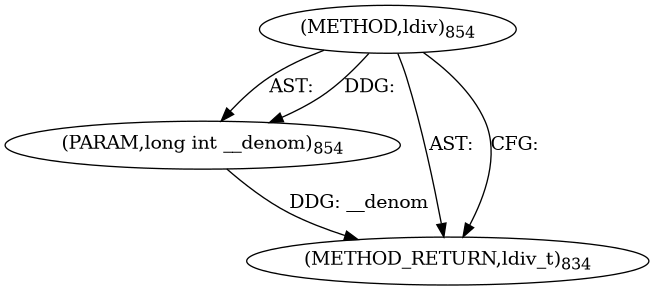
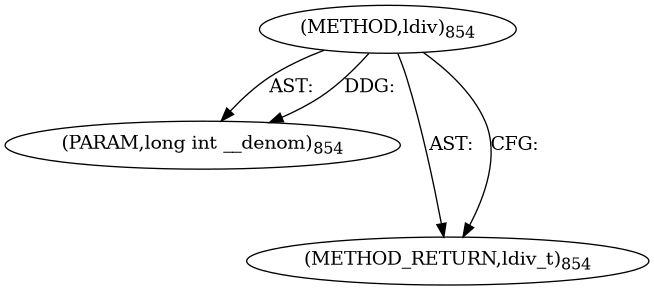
(282, 209) -> none
(576, 259) -> (576, 259)
